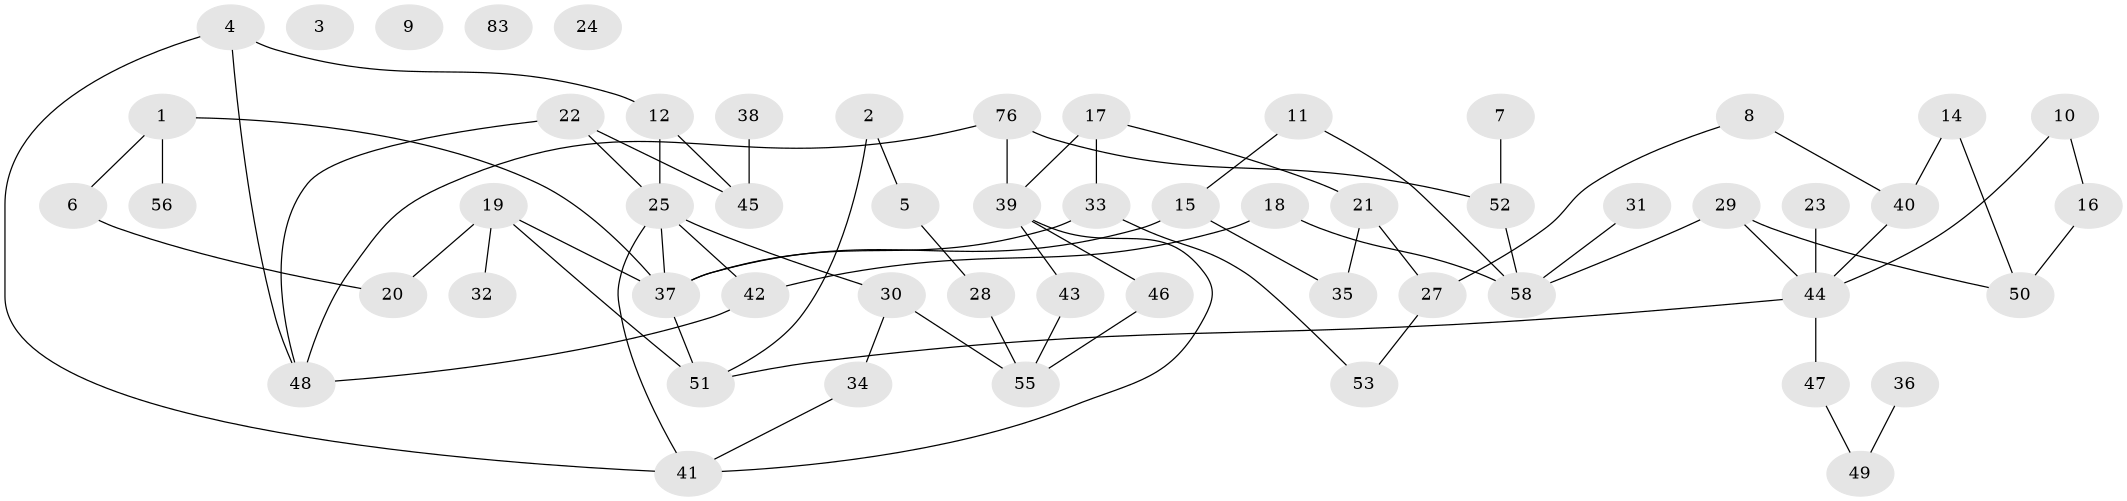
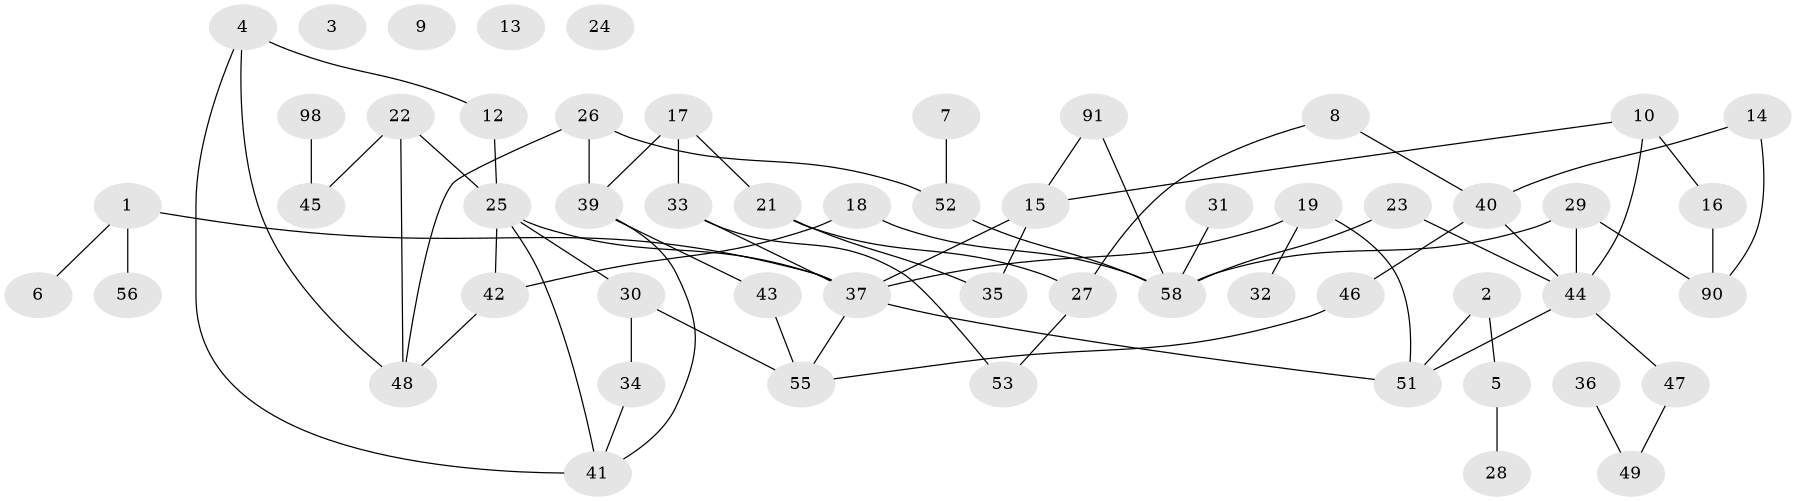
(499, 27) -> (511, 27)
(749, 117) -> (311, 117)
(1007, 117) -> (589, 117)
(1299, 117) -> (1094, 117)
none -> (1340, 160)
(704, 161) -> none
none -> (1298, 247)
(1104, 262) -> (1408, 258)
(393, 295) -> none
(2020, 295) -> (1713, 295)
(1001, 335) -> (829, 340)
